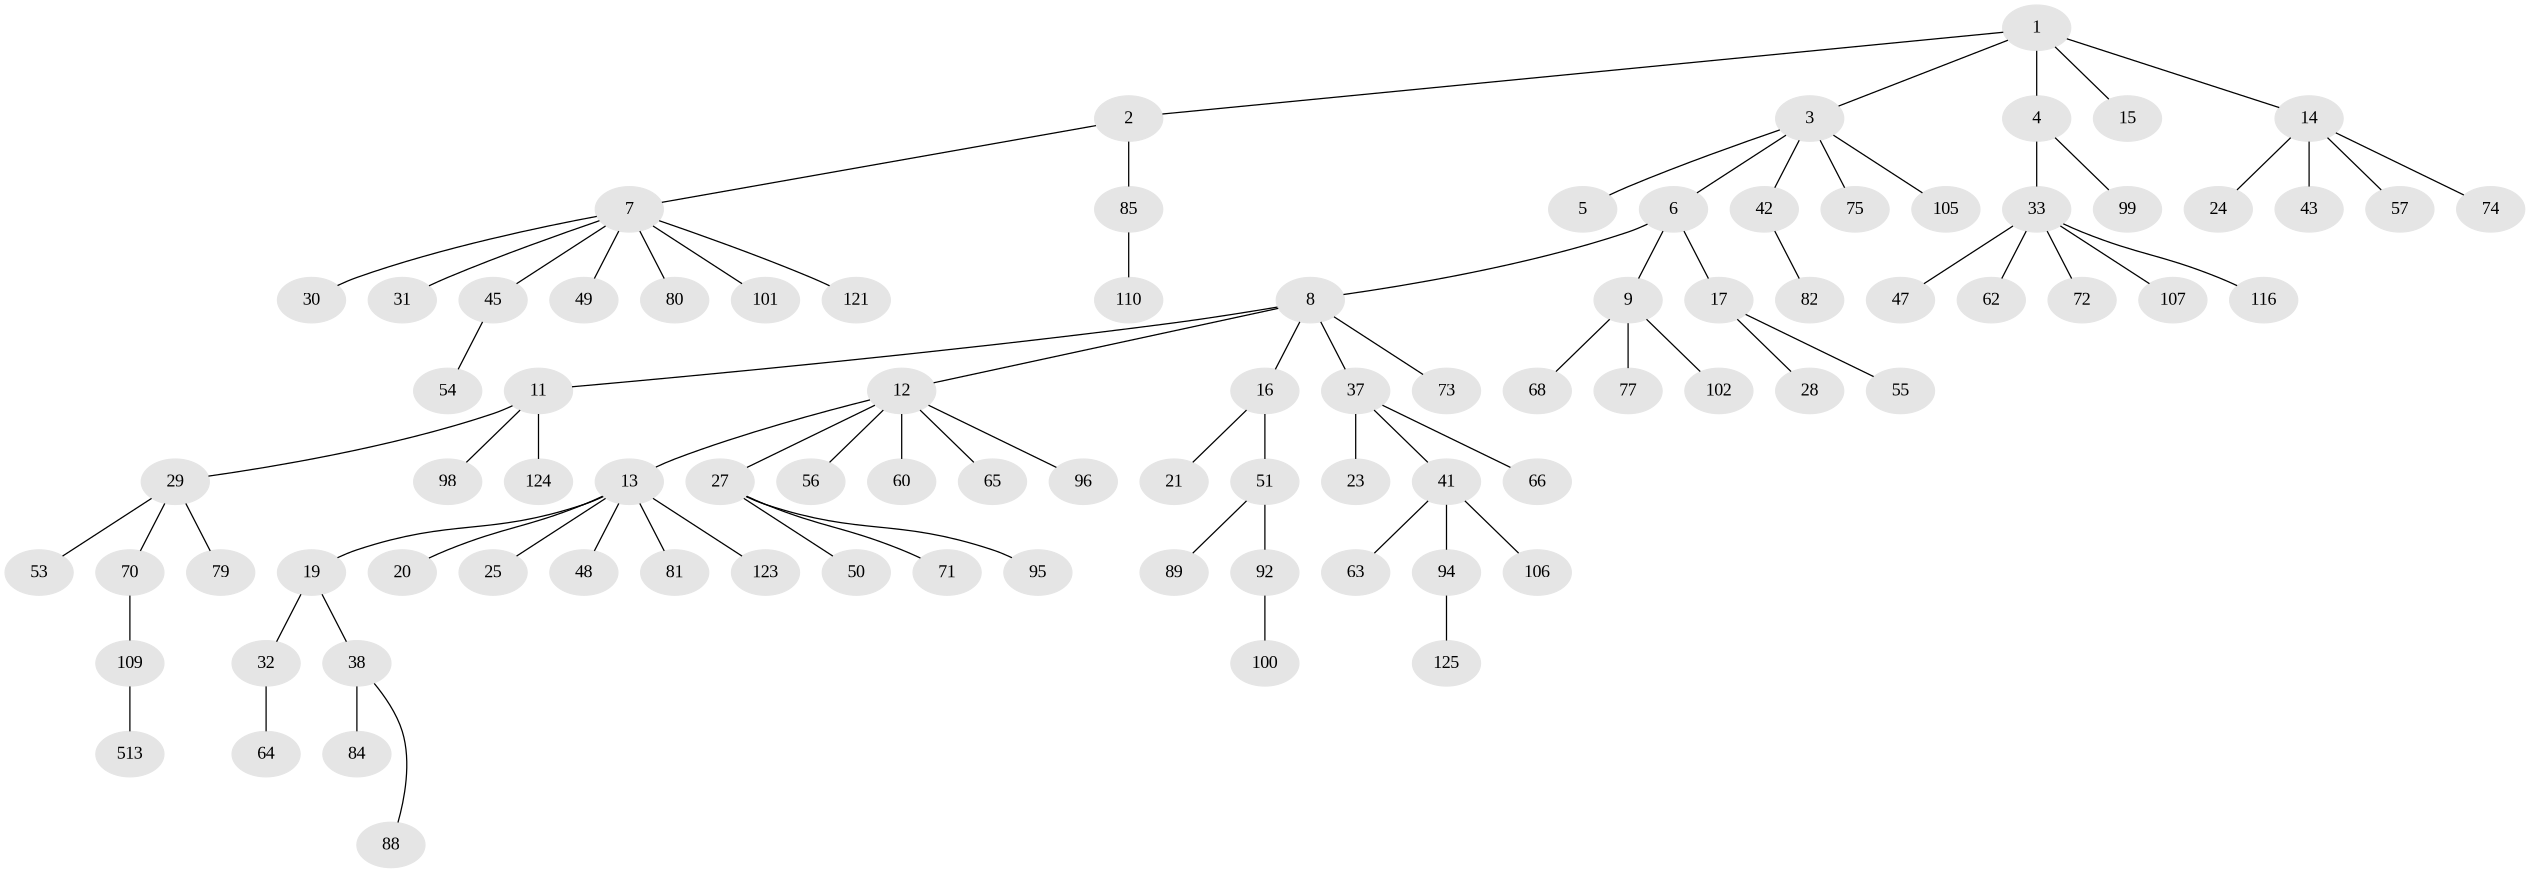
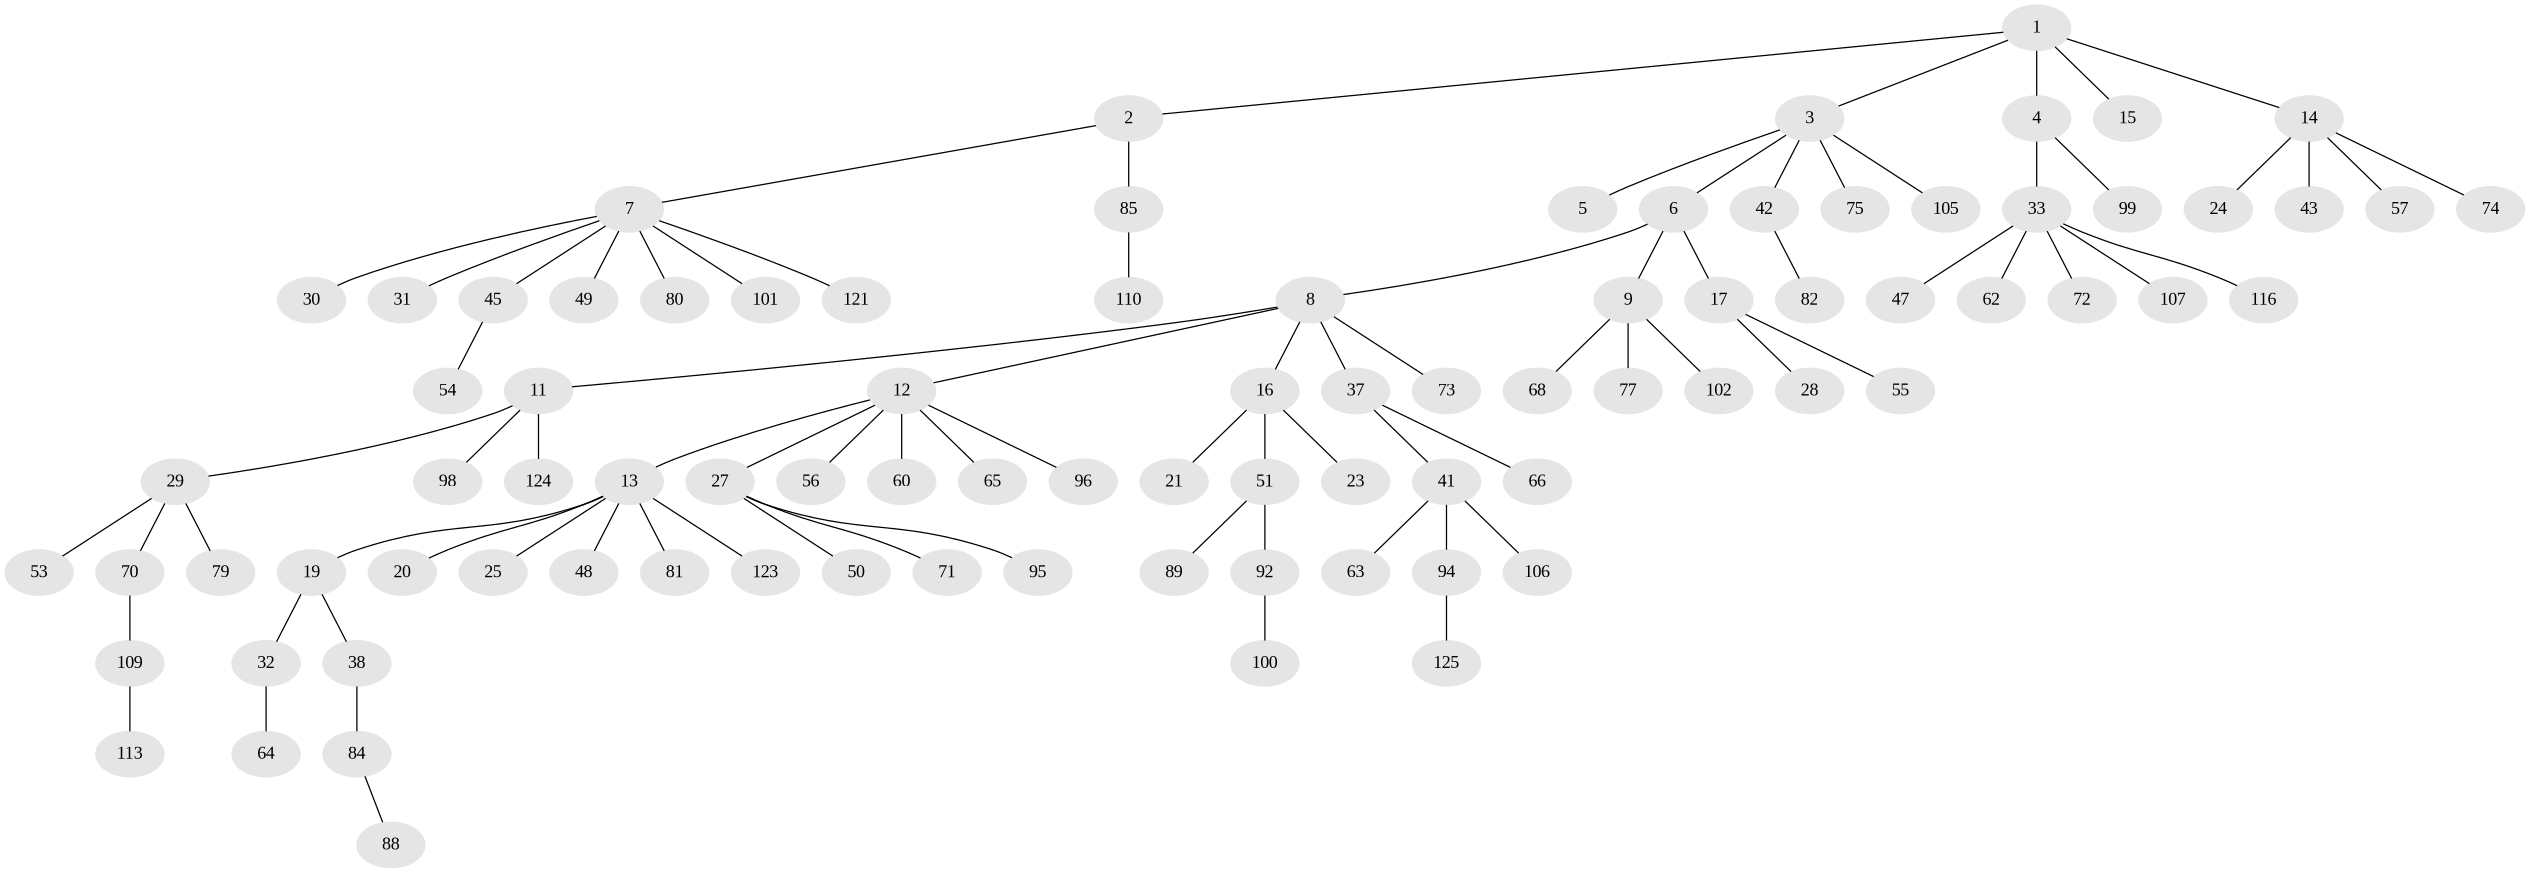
(1356, 436) -> (1310, 436)
(406, 749) -> (374, 799)
(130, 754) -> (130, 754)
